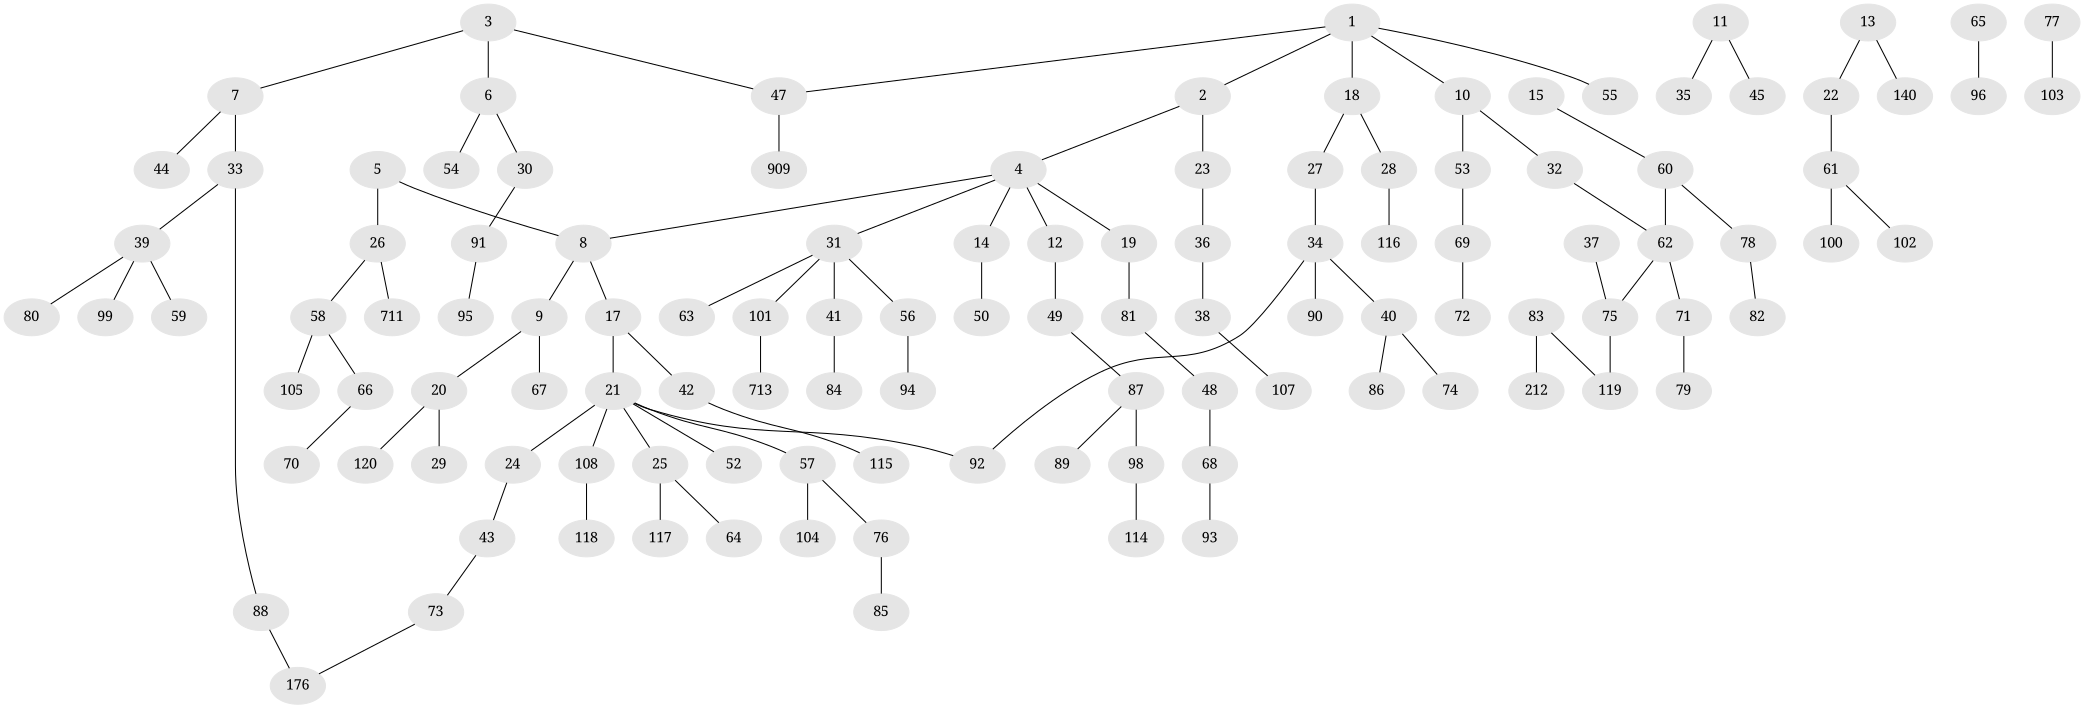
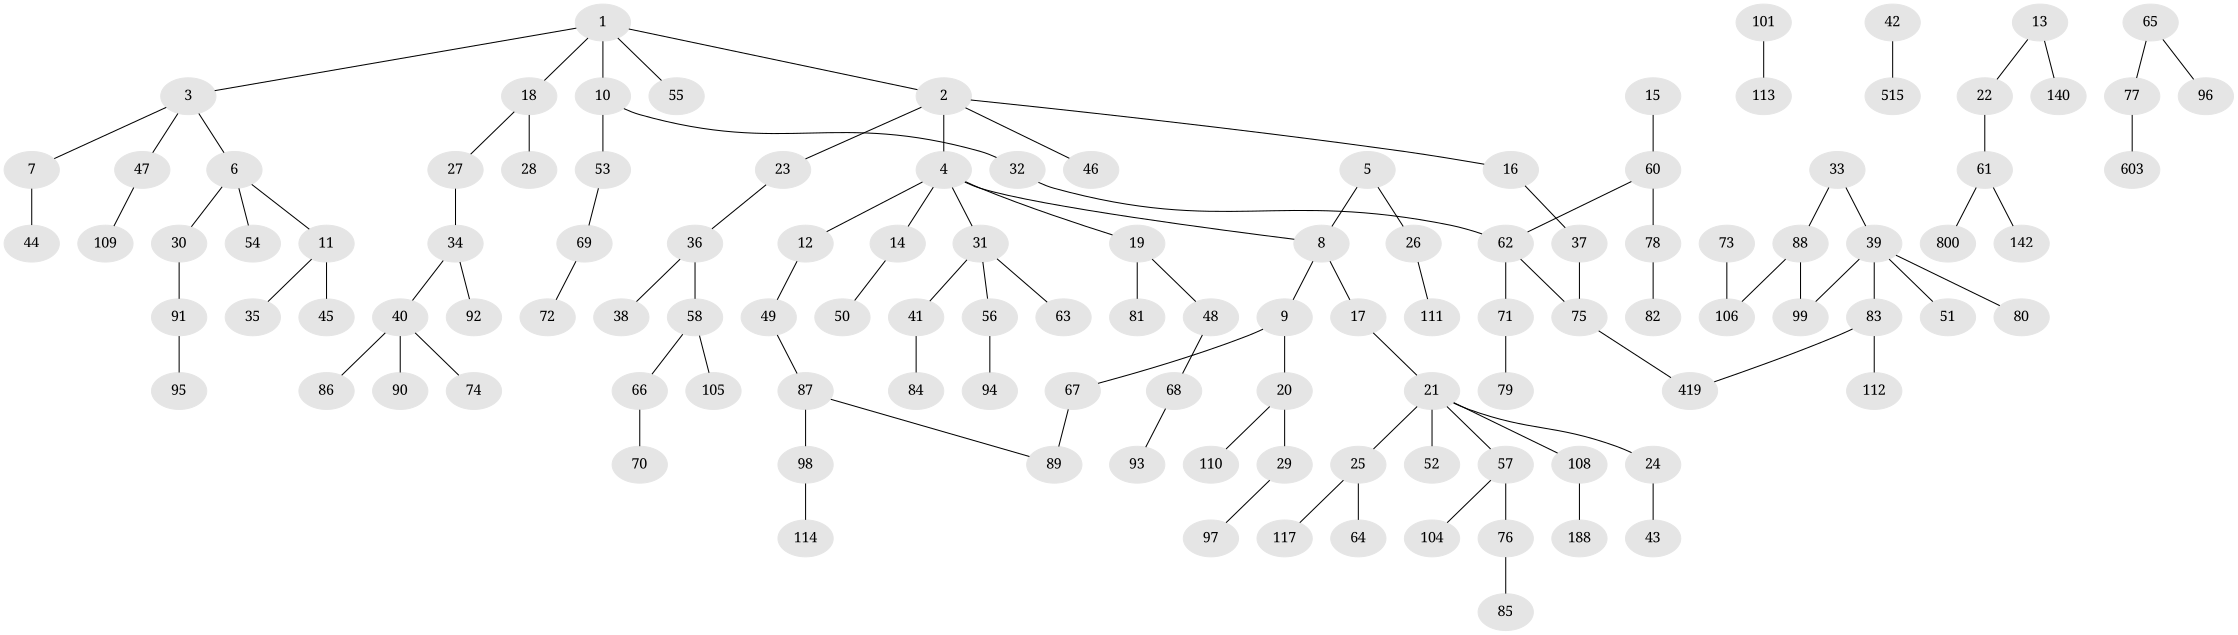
(1066, 59) -> (396, 59)
none -> (2141, 59)
(2052, 96) -> (2132, 170)
(235, 133) -> none
(779, 170) -> (105, 244)
none -> (1091, 170)
none -> (1511, 170)
none -> (281, 207)
(1389, 244) -> none
(1831, 244) -> (1948, 244)
(1905, 244) -> (2022, 244)
(348, 280) -> (695, 281)
(798, 280) -> none
(1315, 281) -> (400, 354)
none -> (1801, 281)
none -> (1874, 281)
(179, 317) -> (1948, 317)
(392, 317) -> (1432, 317)
(1165, 350) -> (1174, 280)
(650, 354) -> none
(761, 391) -> (1764, 96)
(1284, 391) -> none
(1536, 391) -> (1874, 391)
(1610, 391) -> (1690, 391)
none -> (1063, 428)
(761, 430) -> none
(365, 465) -> (1211, 465)
(881, 465) -> (1893, 96)
(587, 538) -> (1579, 538)
none -> (1211, 538)
(462, 575) -> none
(298, 686) -> (1727, 317)
